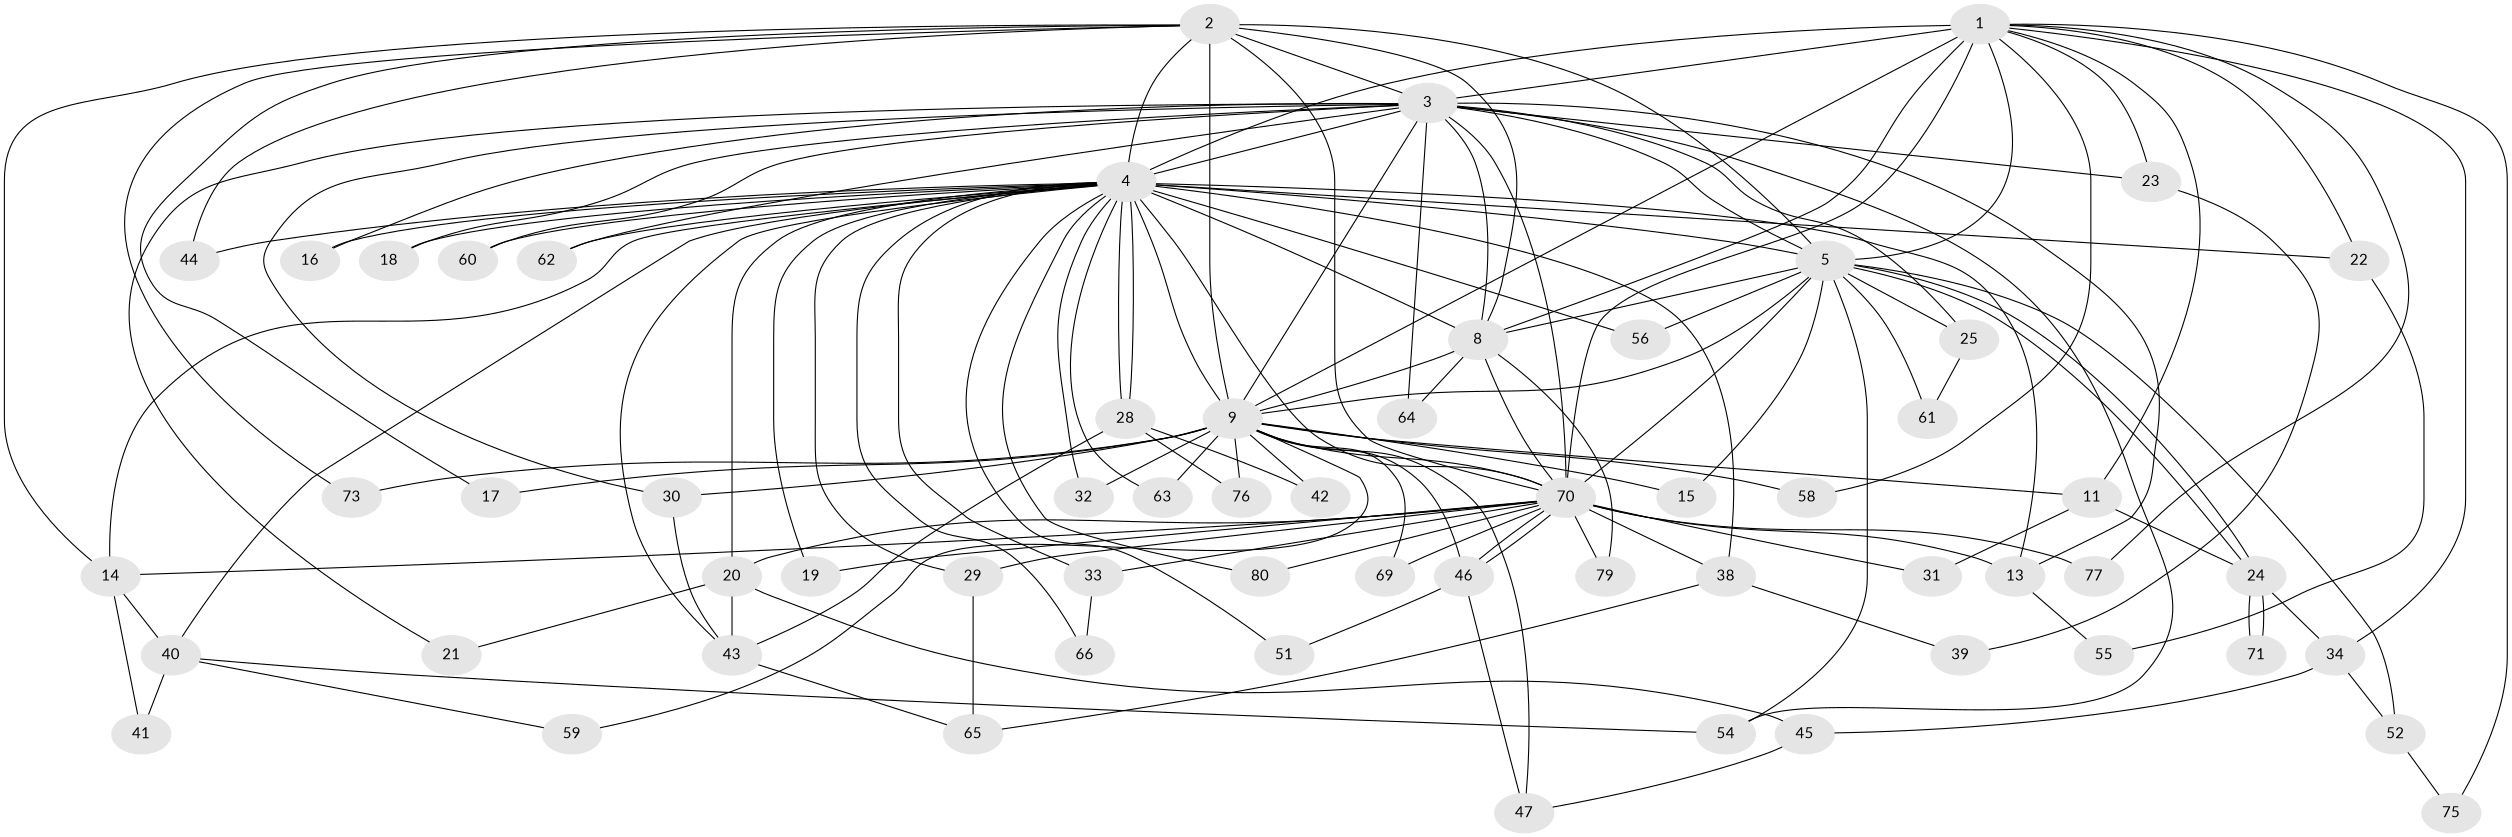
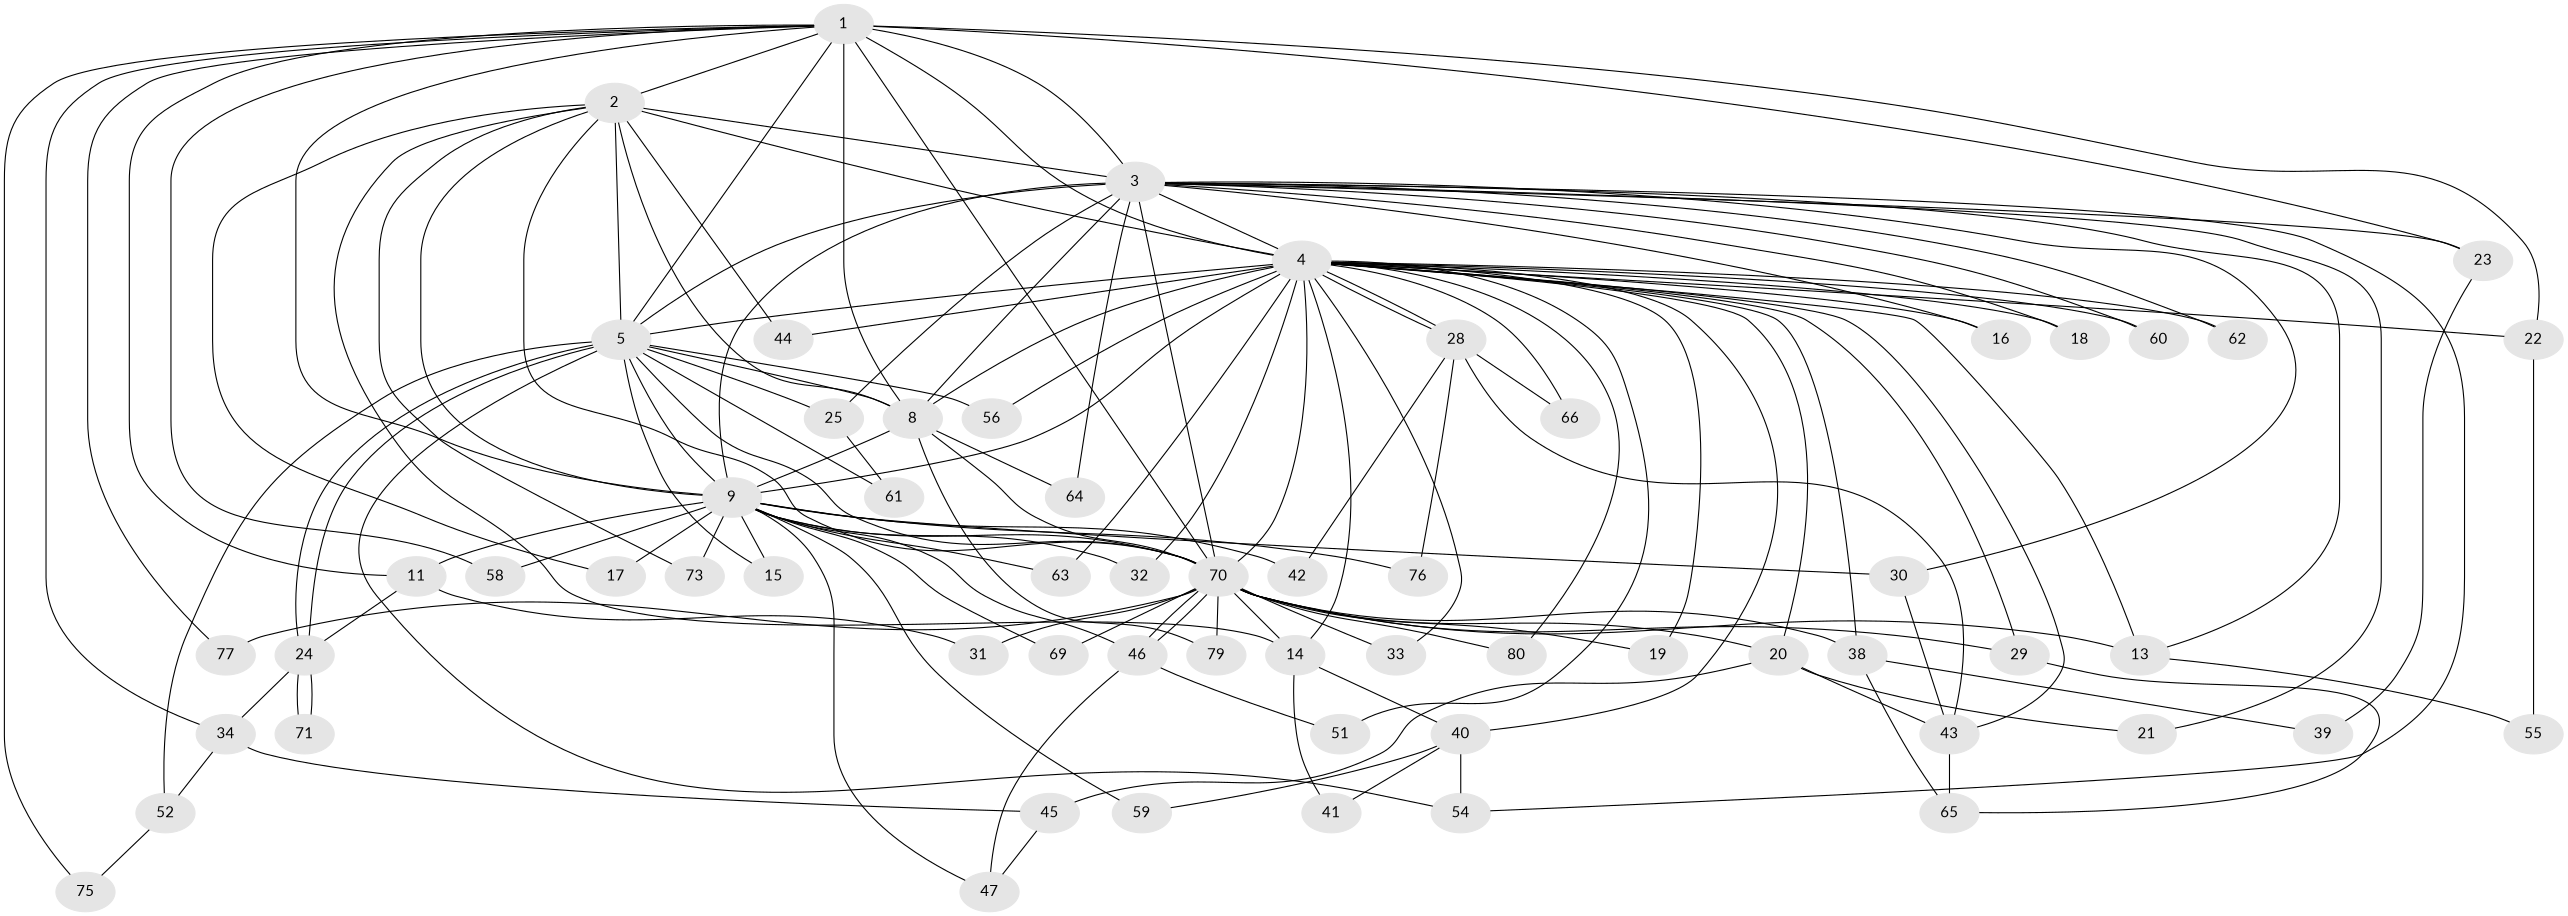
none -> (729, 64)
(1089, 616) -> (1513, 379)
